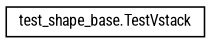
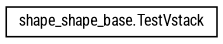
(105, 22) -> (112, 22)
